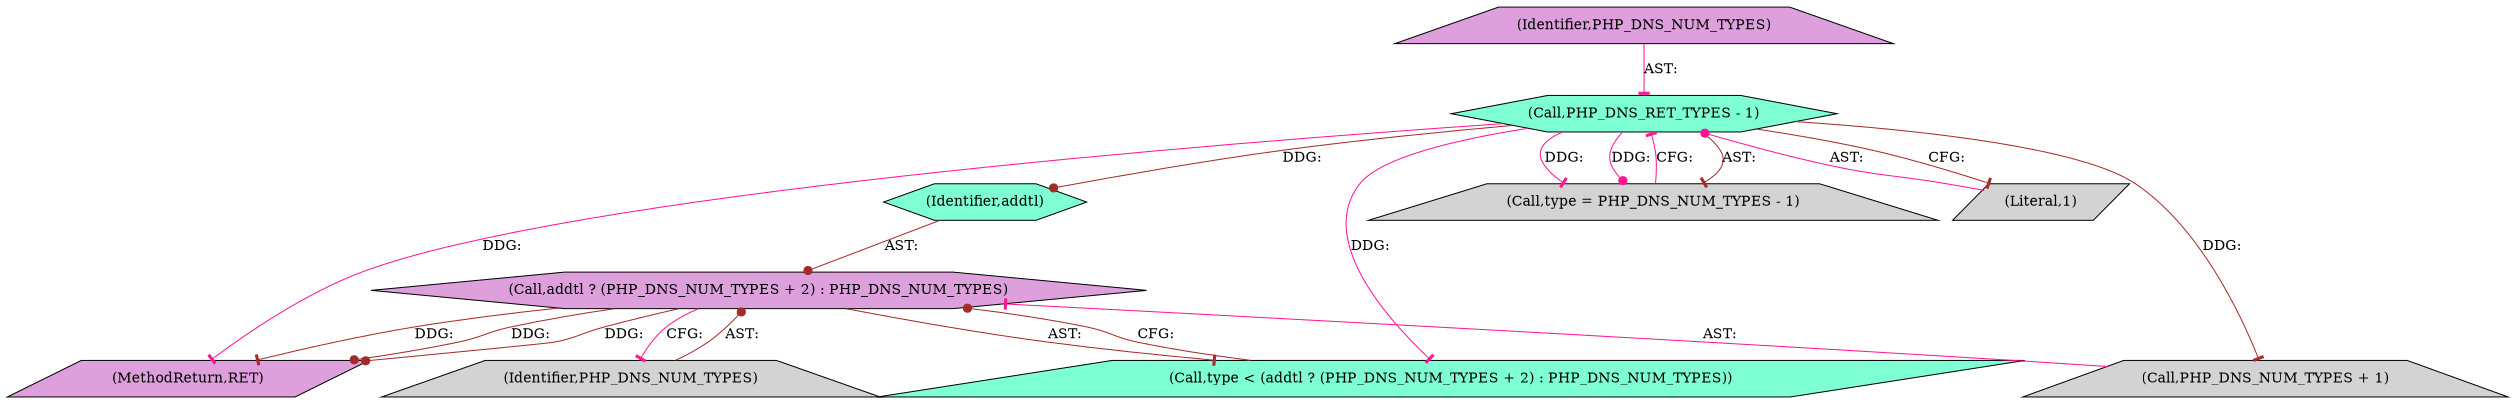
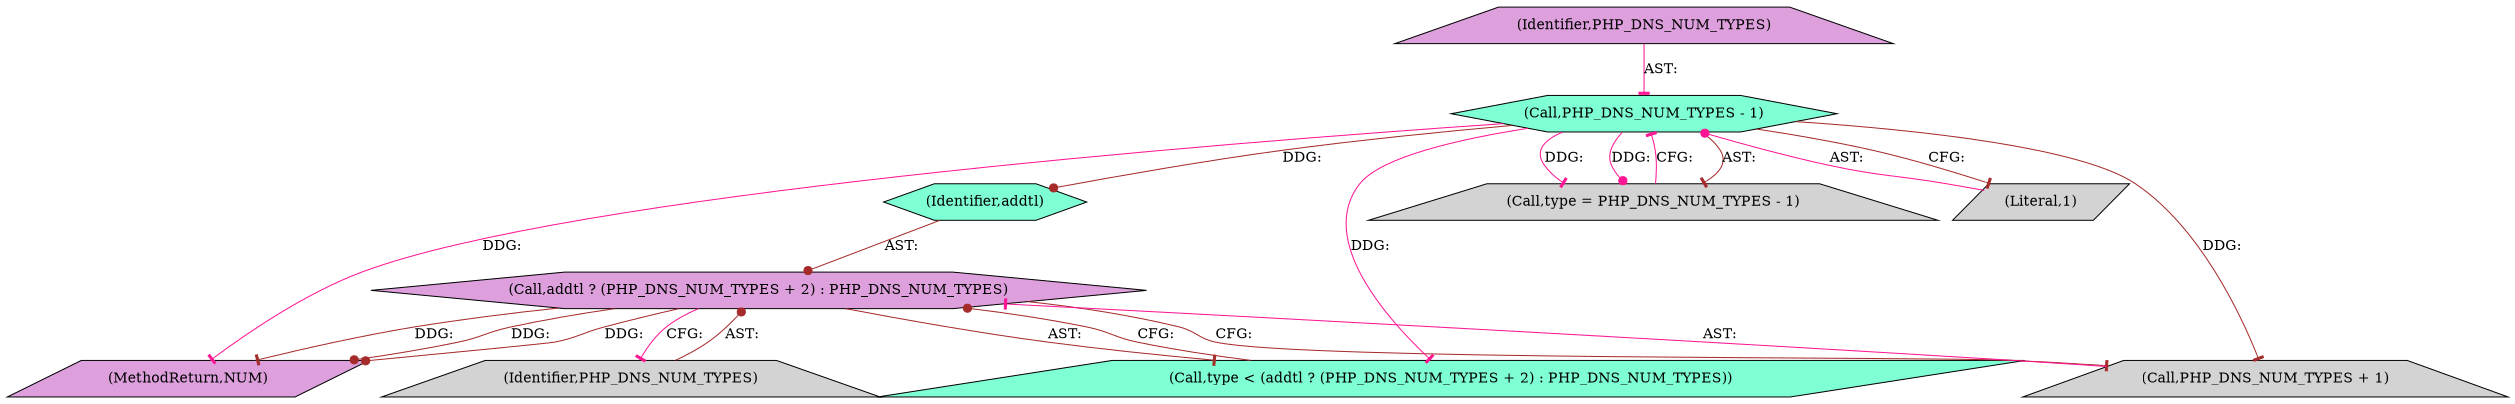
(1644, 114) -> (1644, 114)
none -> (1563, 356)
(188, 379) -> (188, 379)
